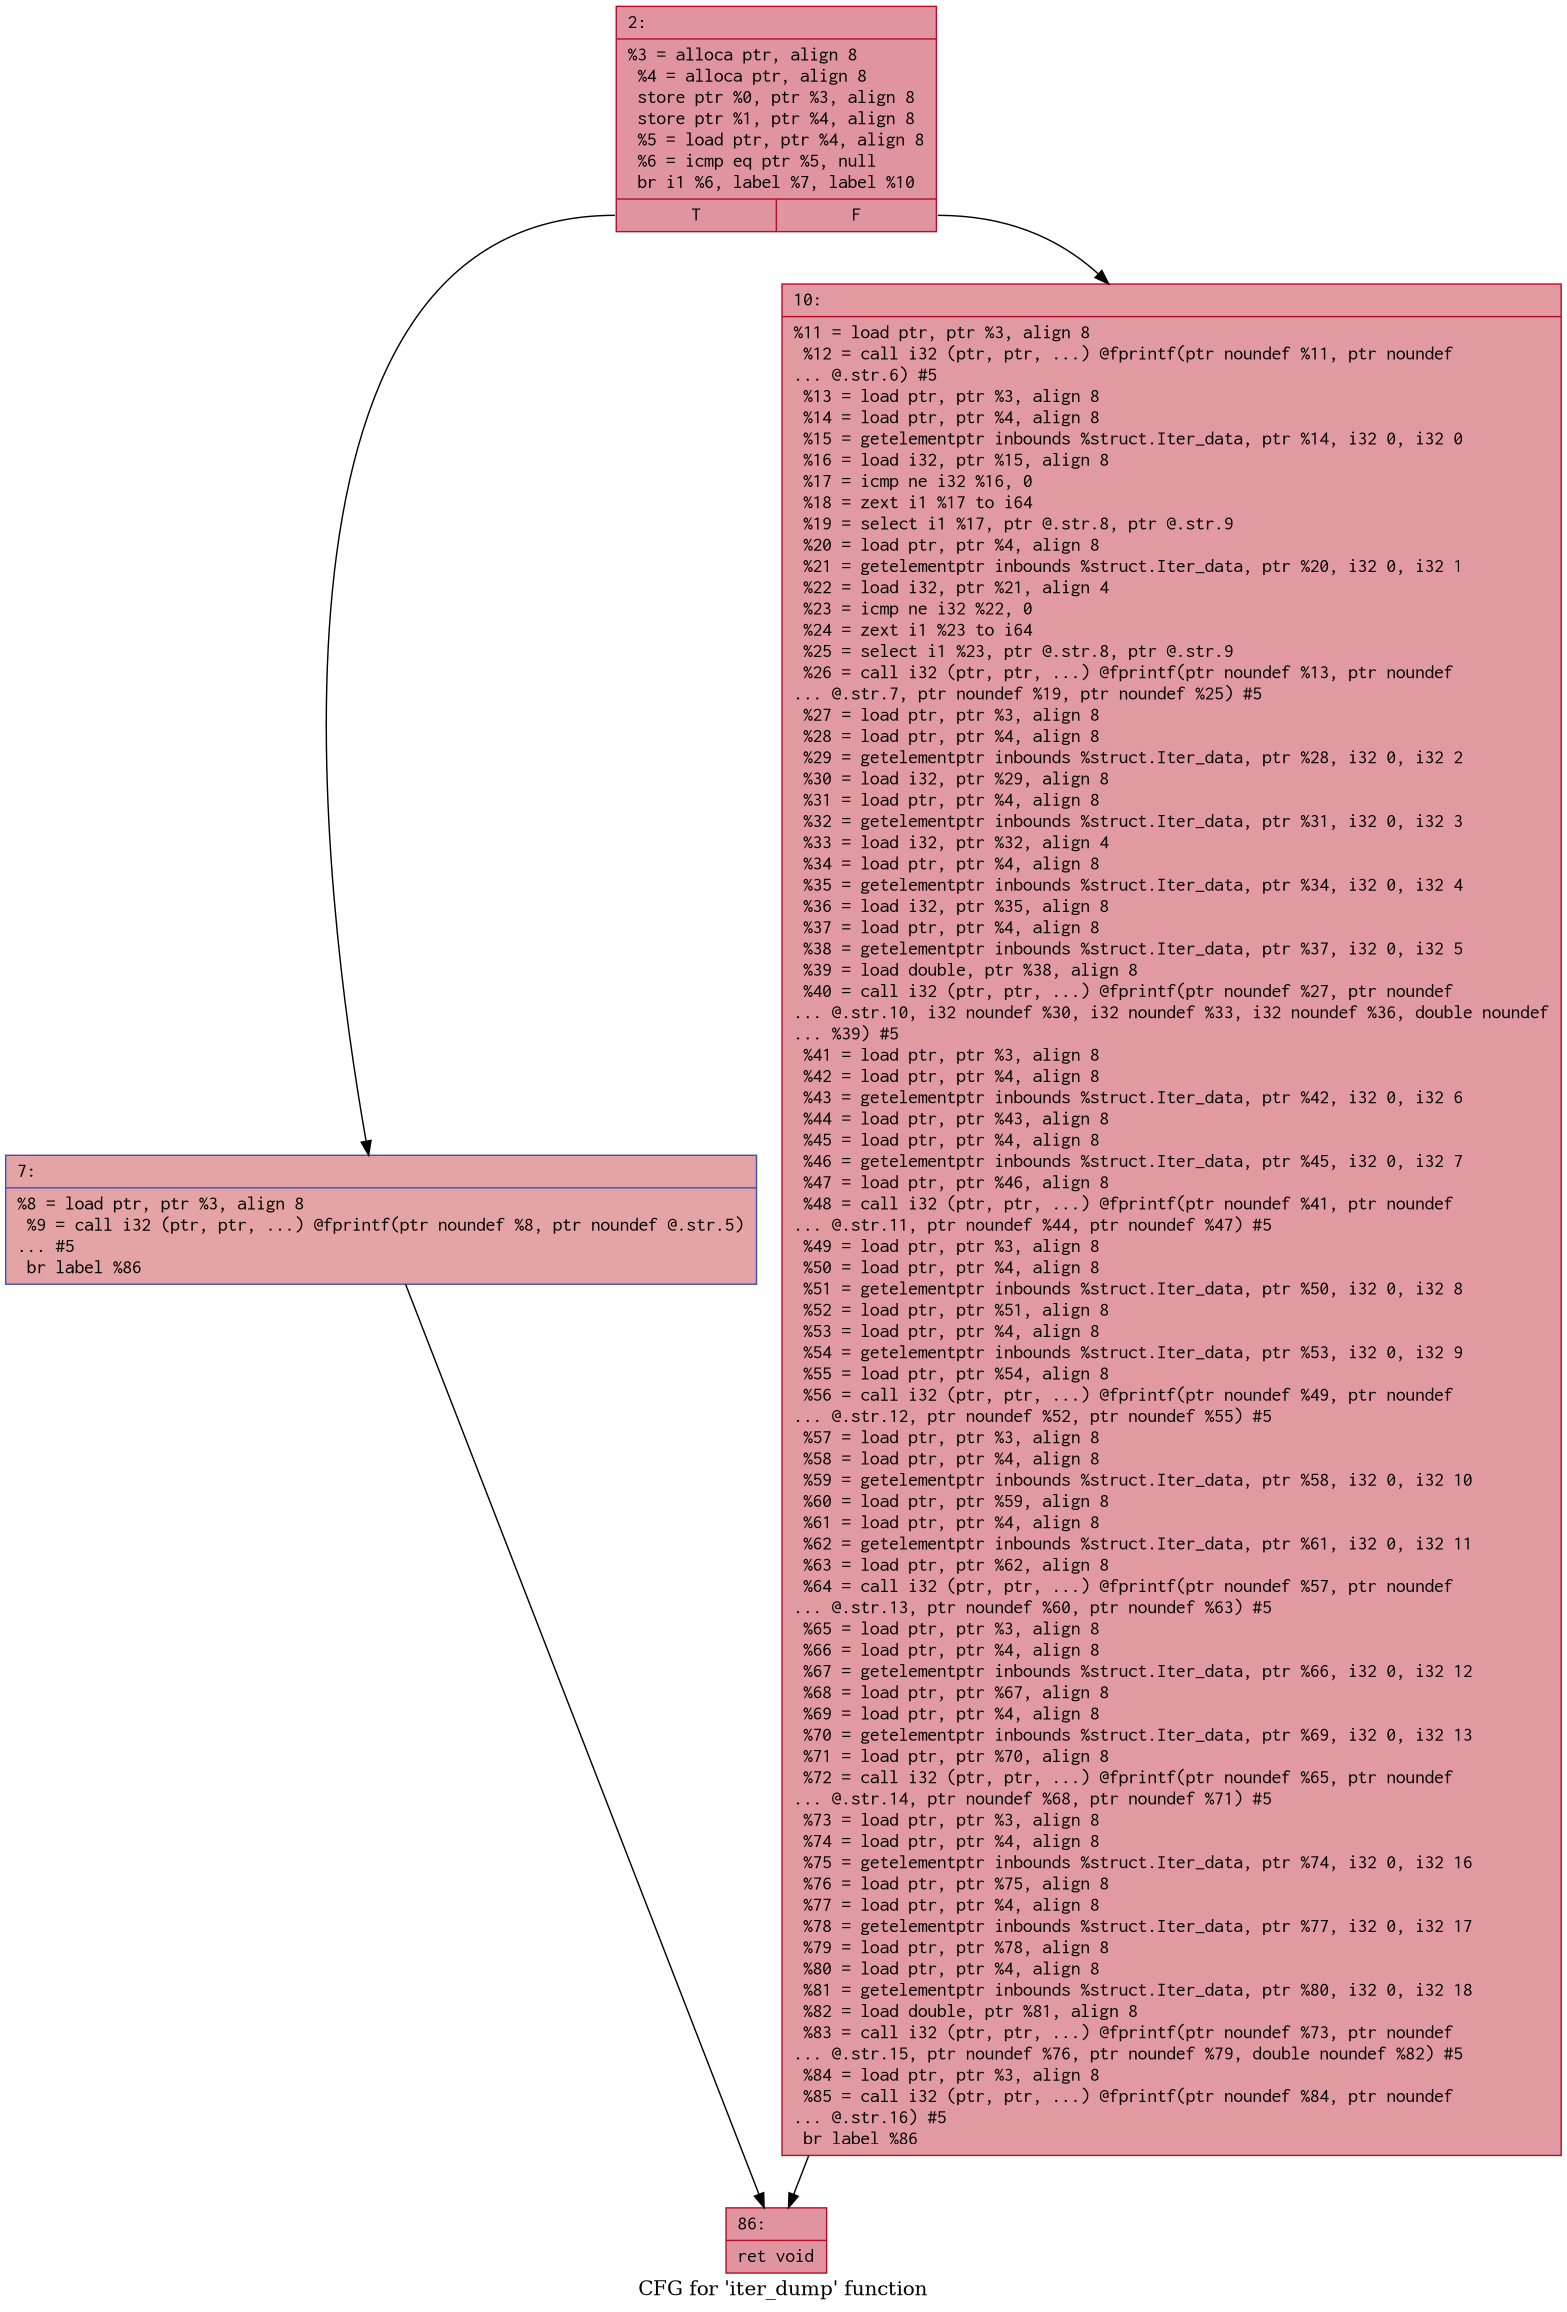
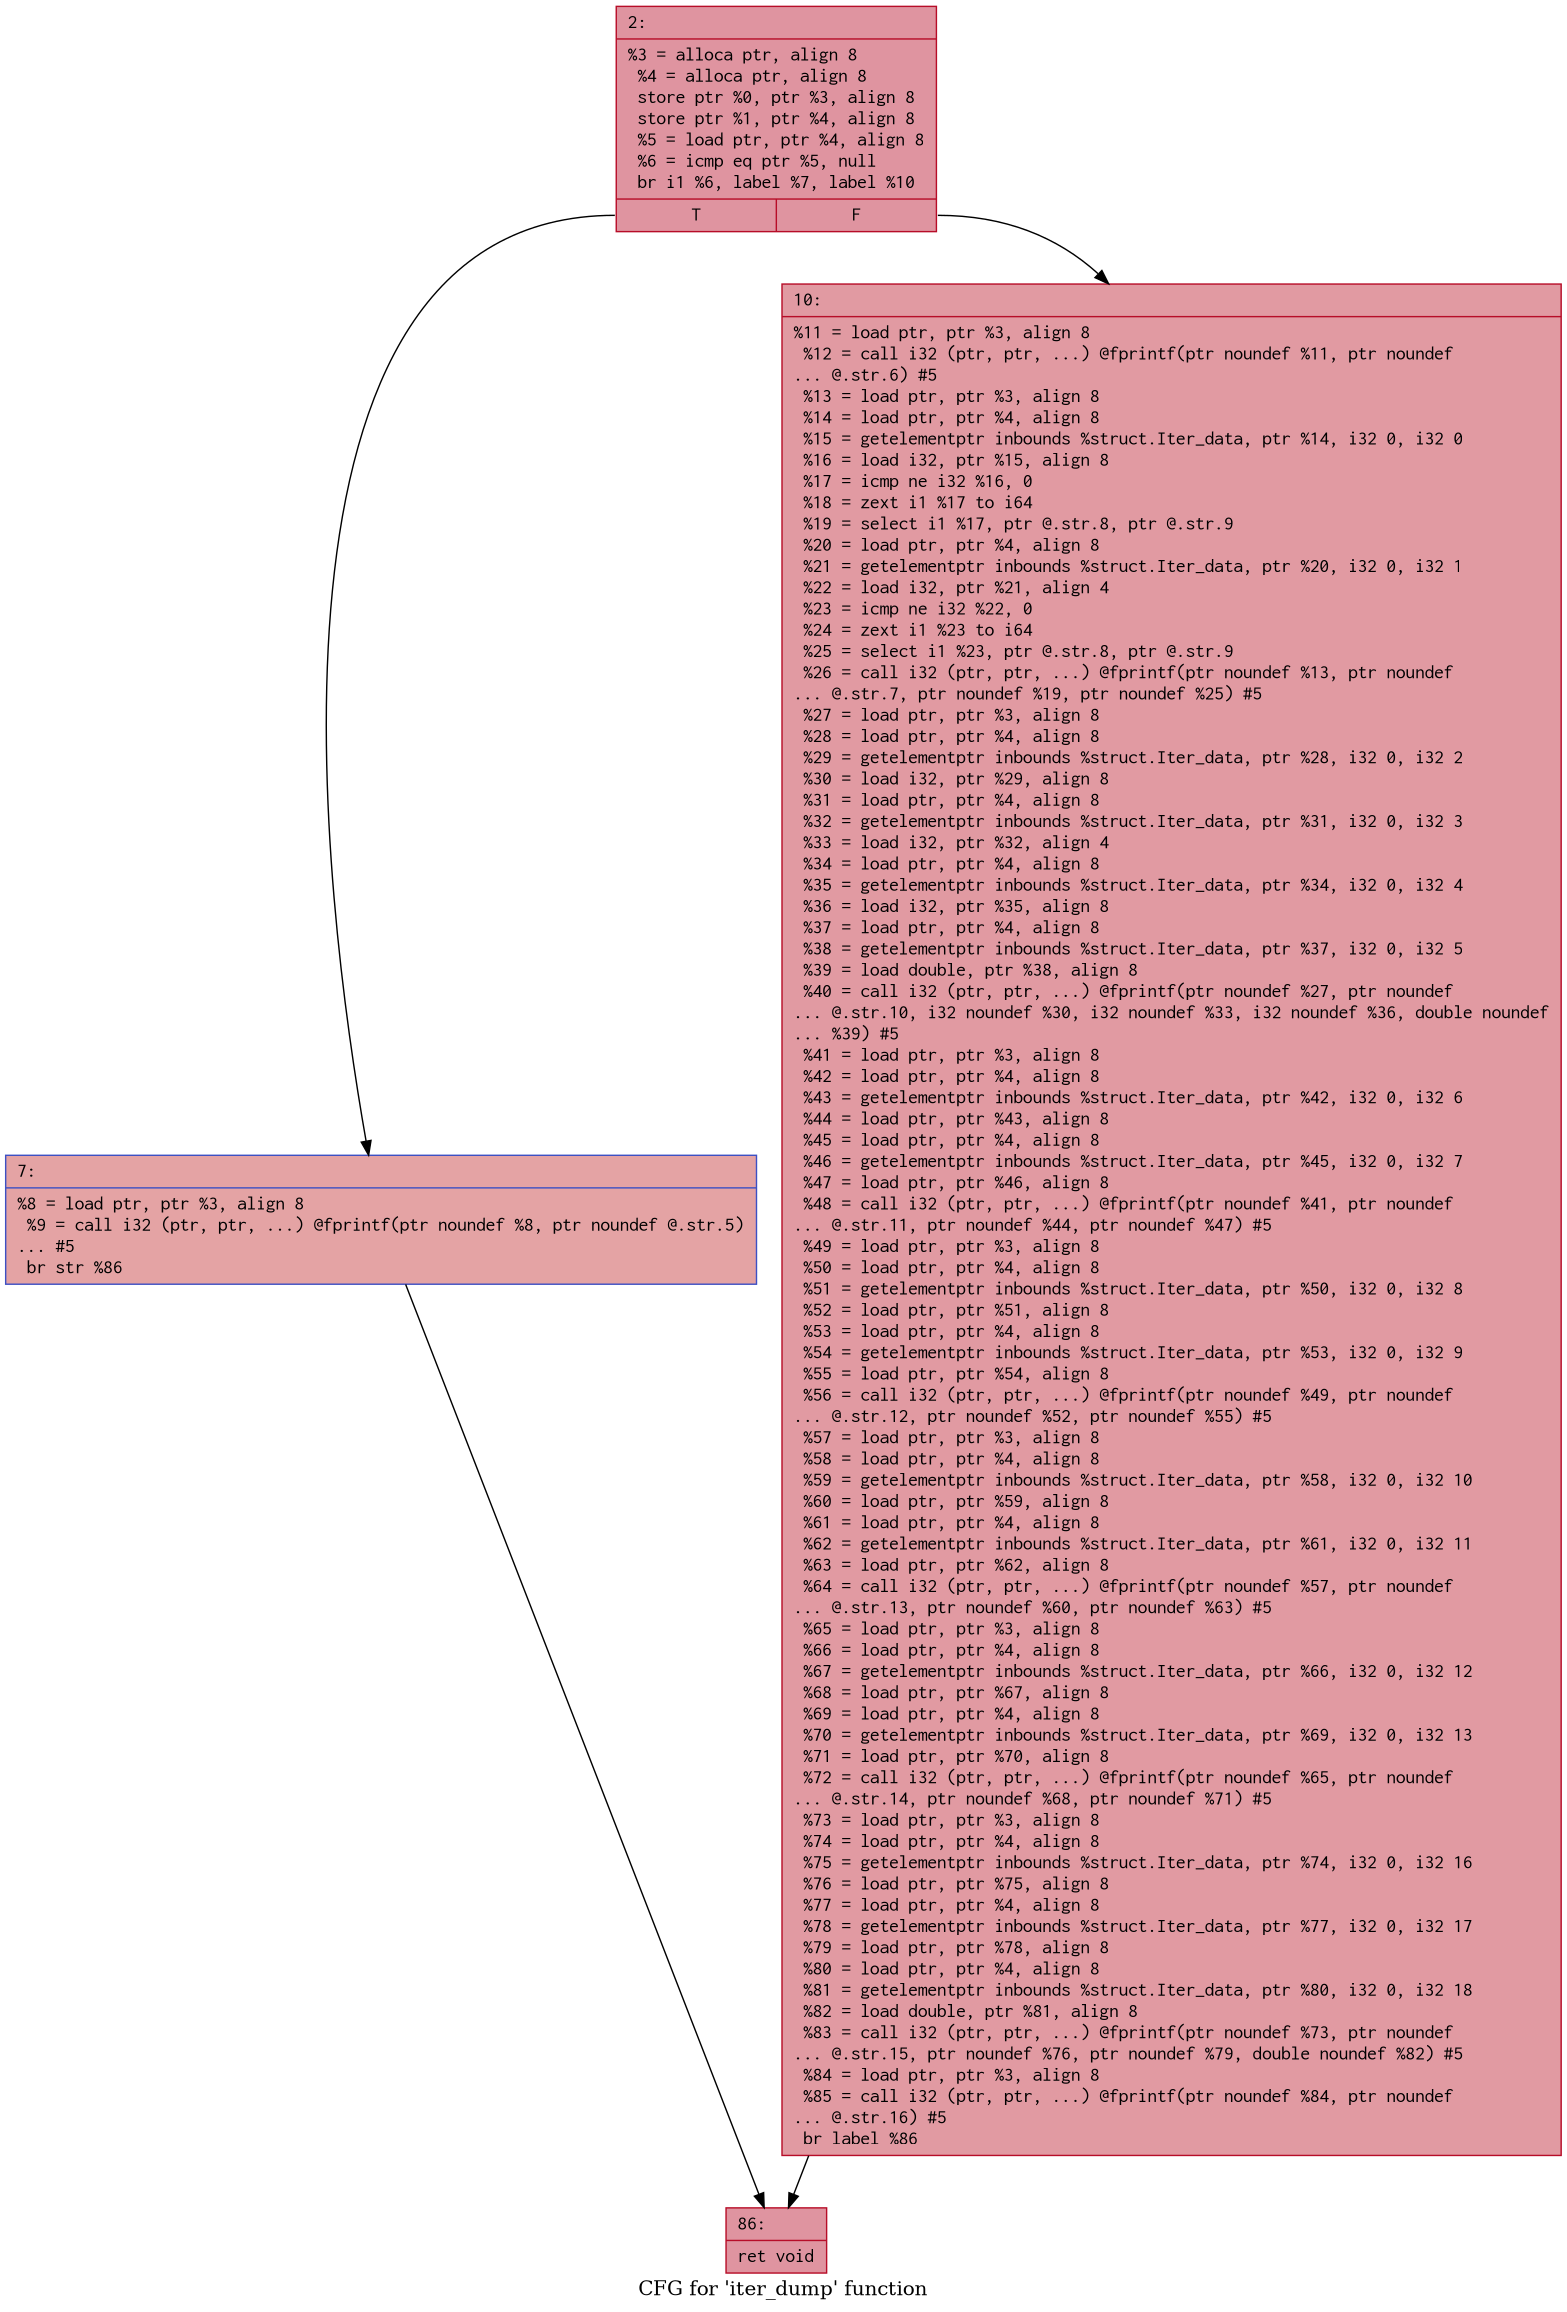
(79, 1267) -> (70, 1267)
